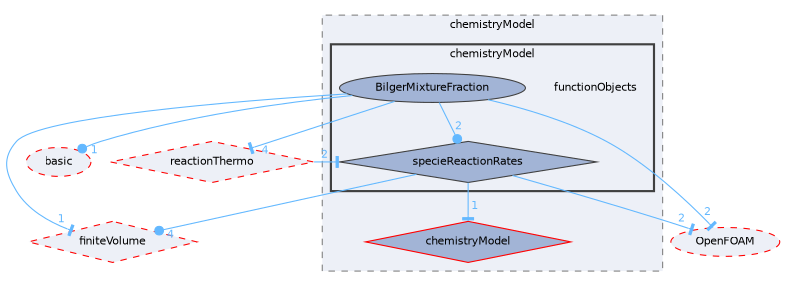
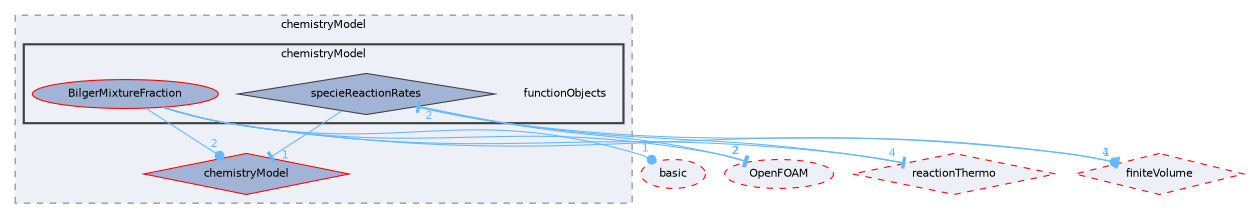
(432, 88) -> (125, 94)
(447, 119) -> (181, 131)
